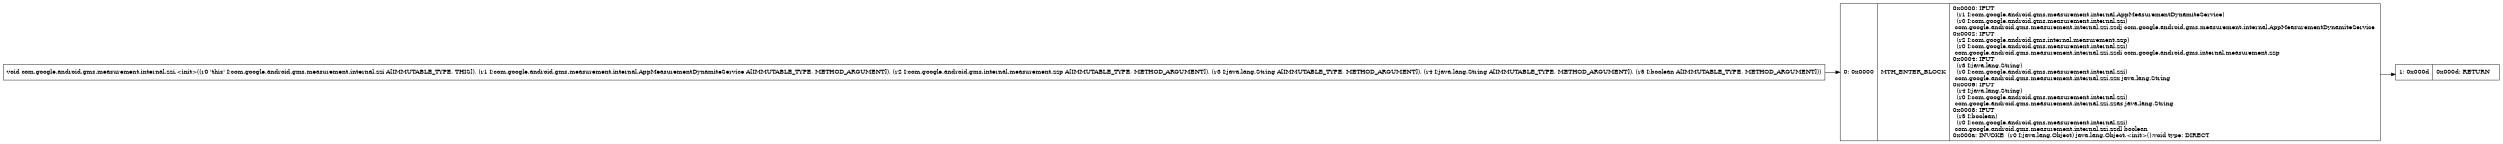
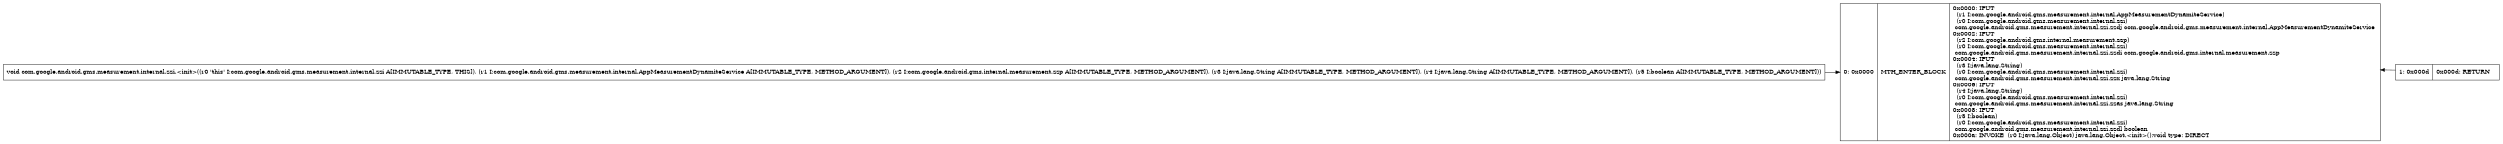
(2386, 74) -> (2390, 70)
